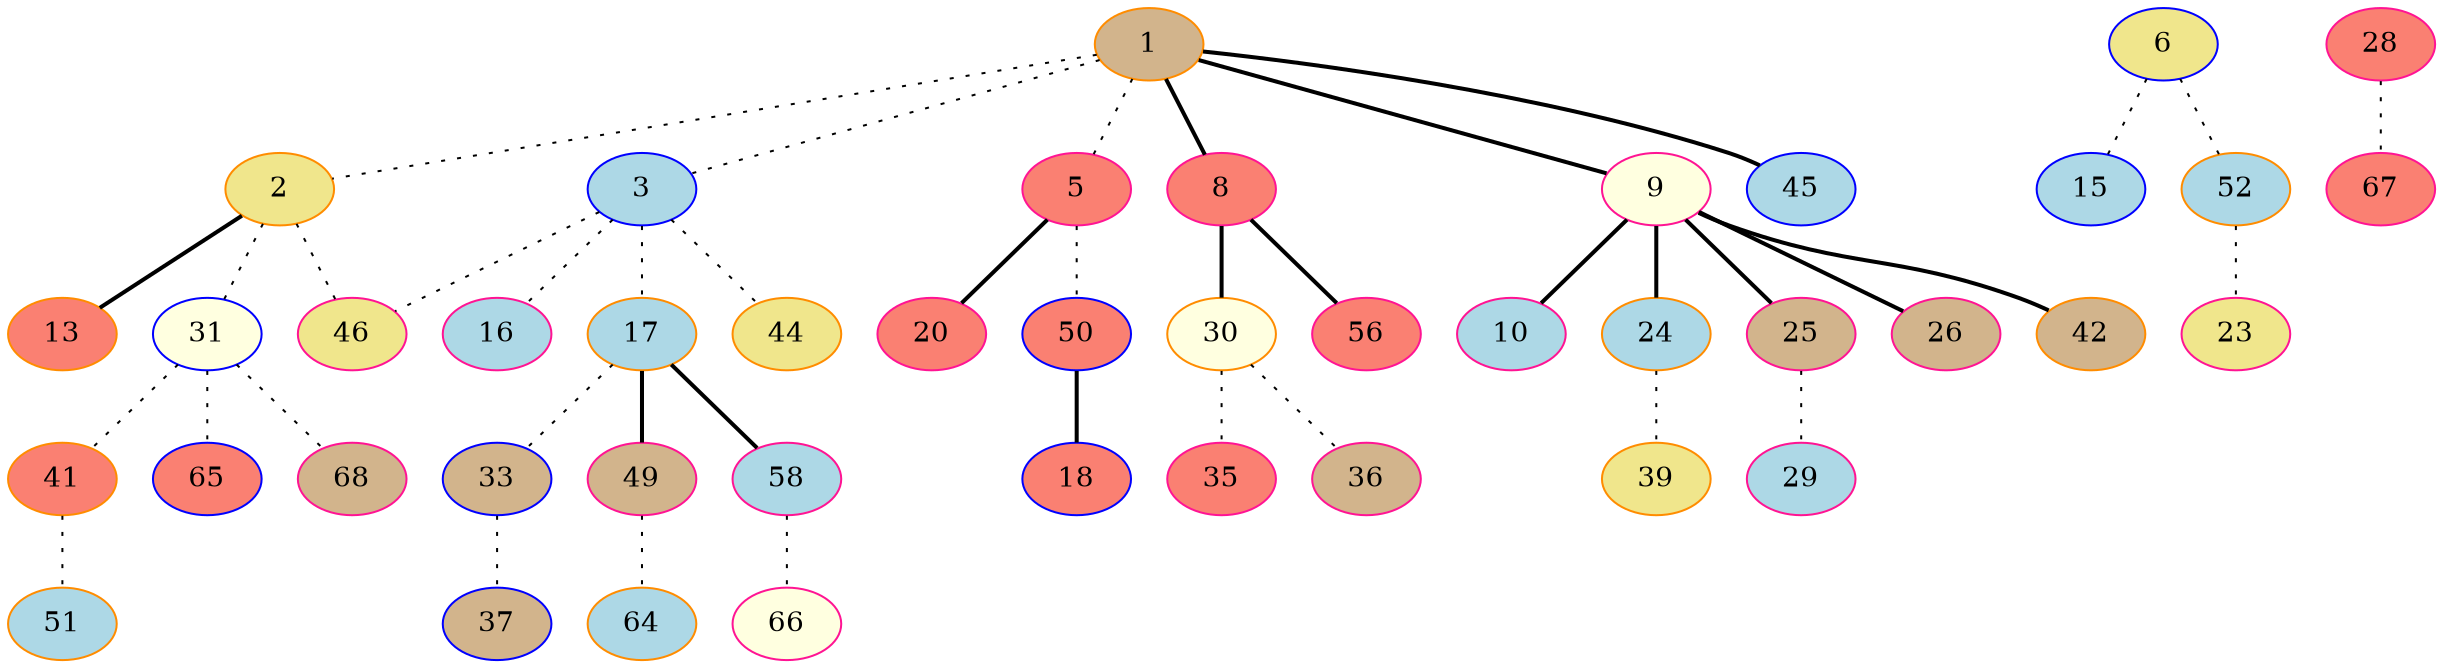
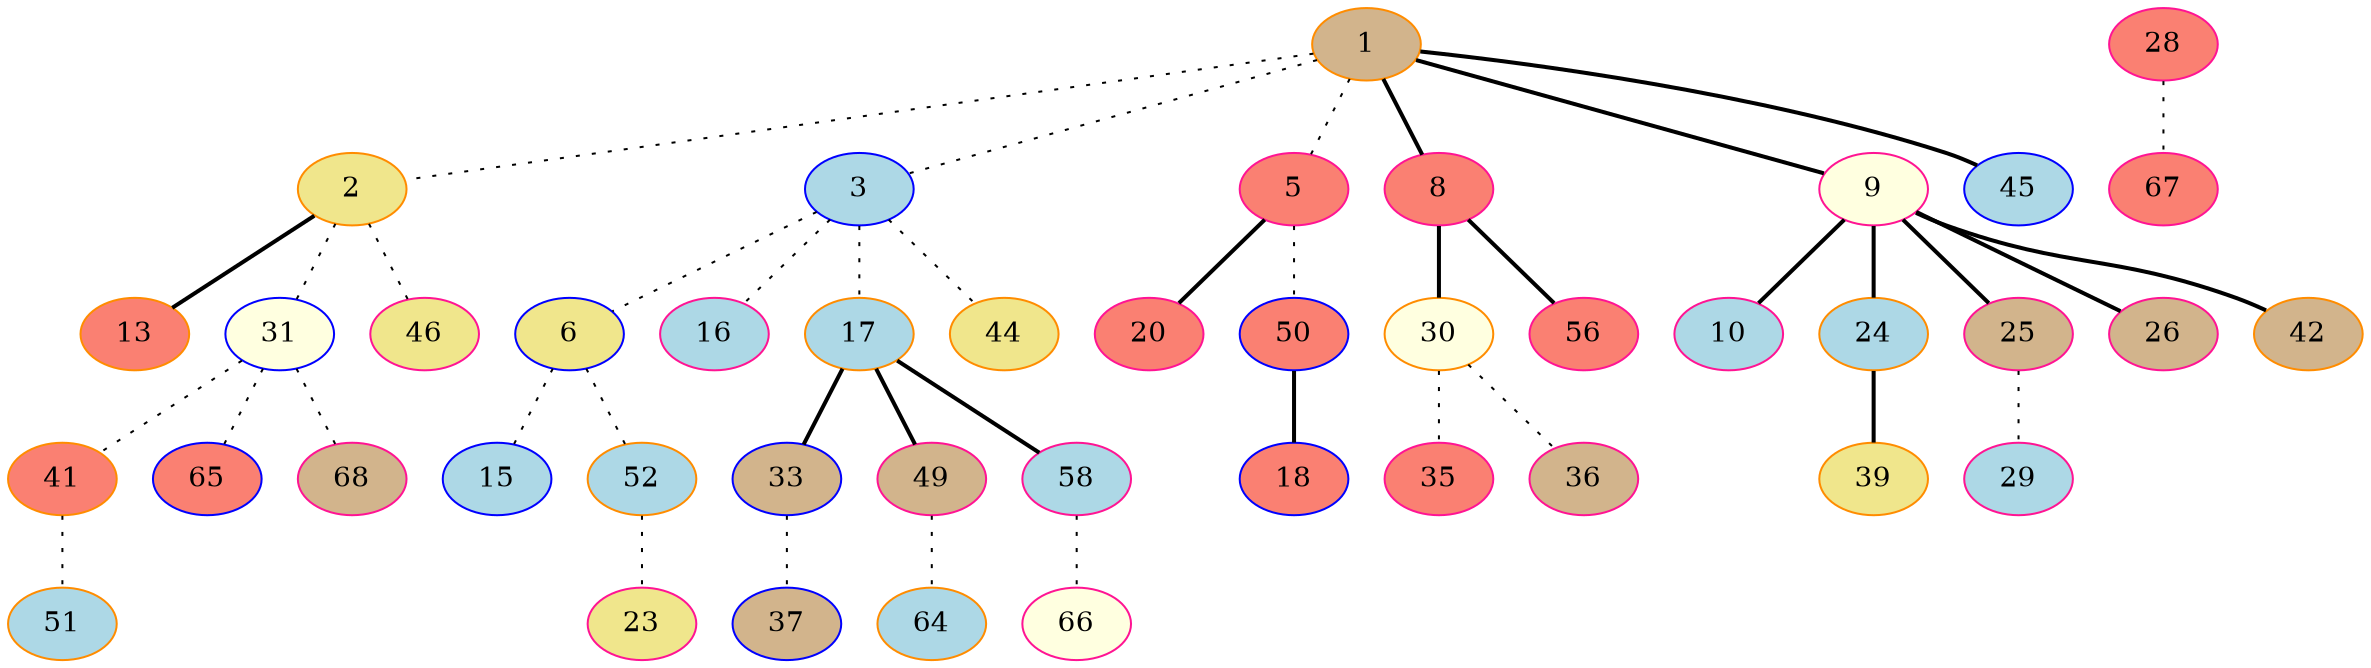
(497, 262) -> (715, 262)
(570, 406) -> (823, 407)
(1656, 407) -> (1874, 407)
